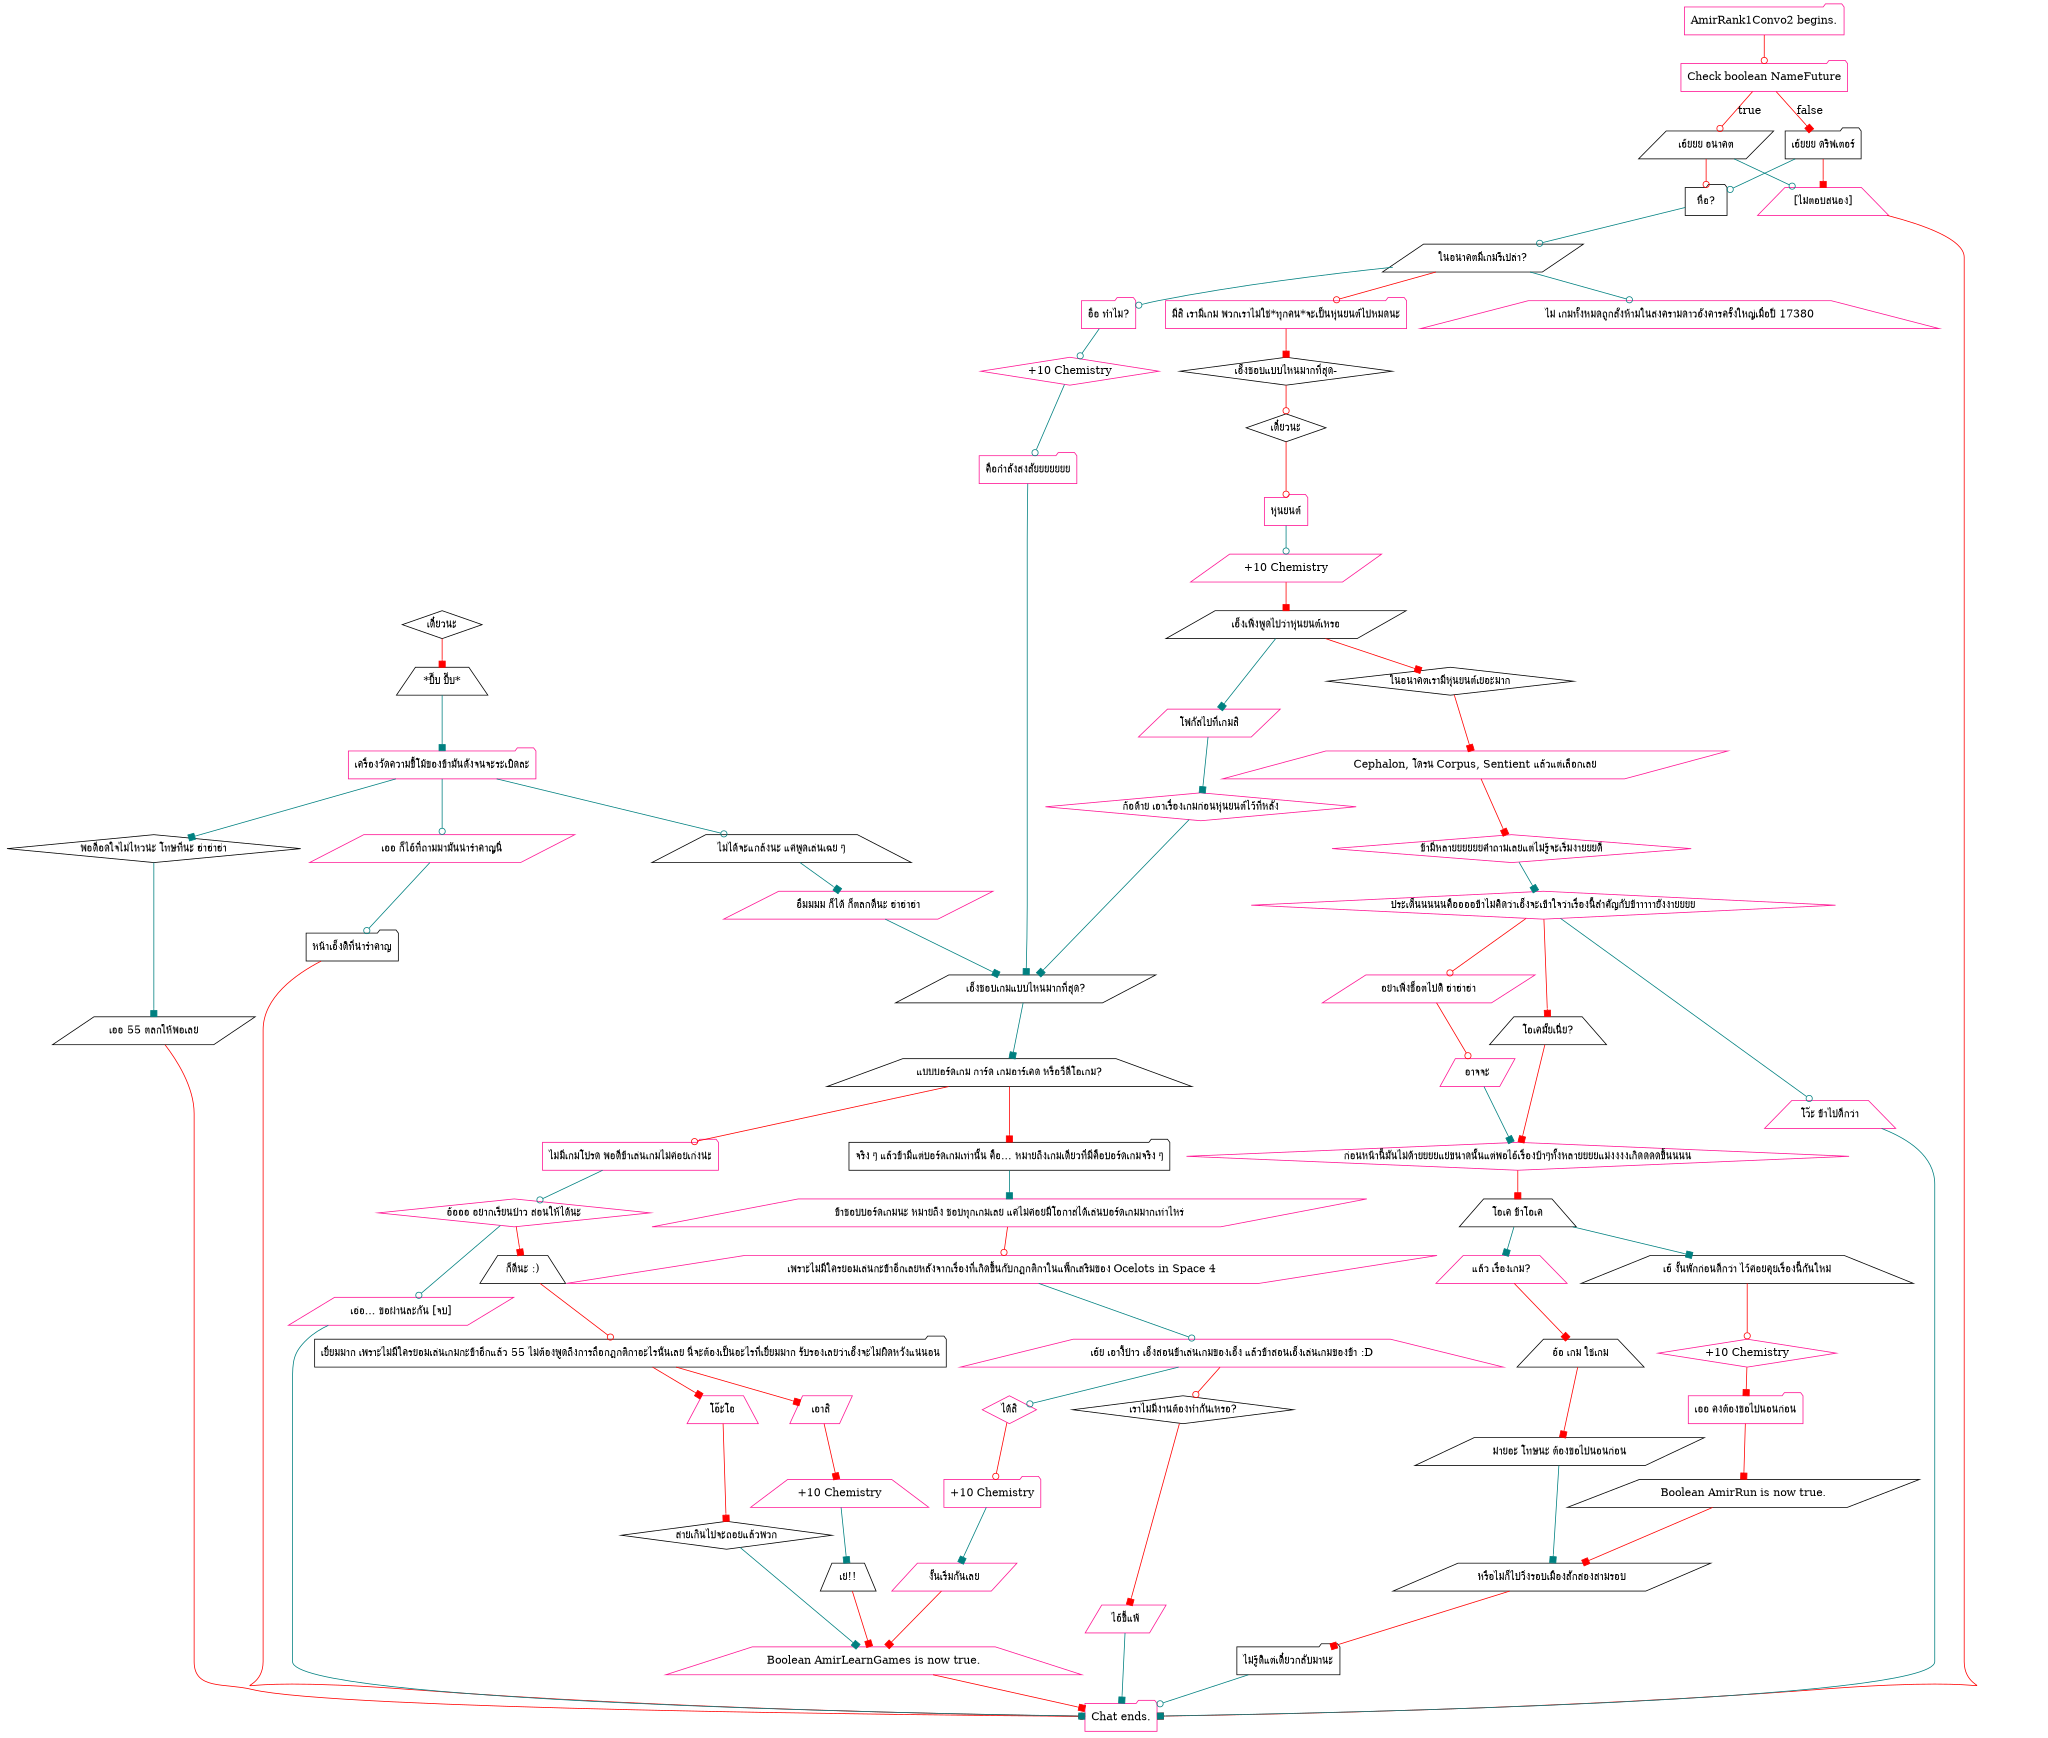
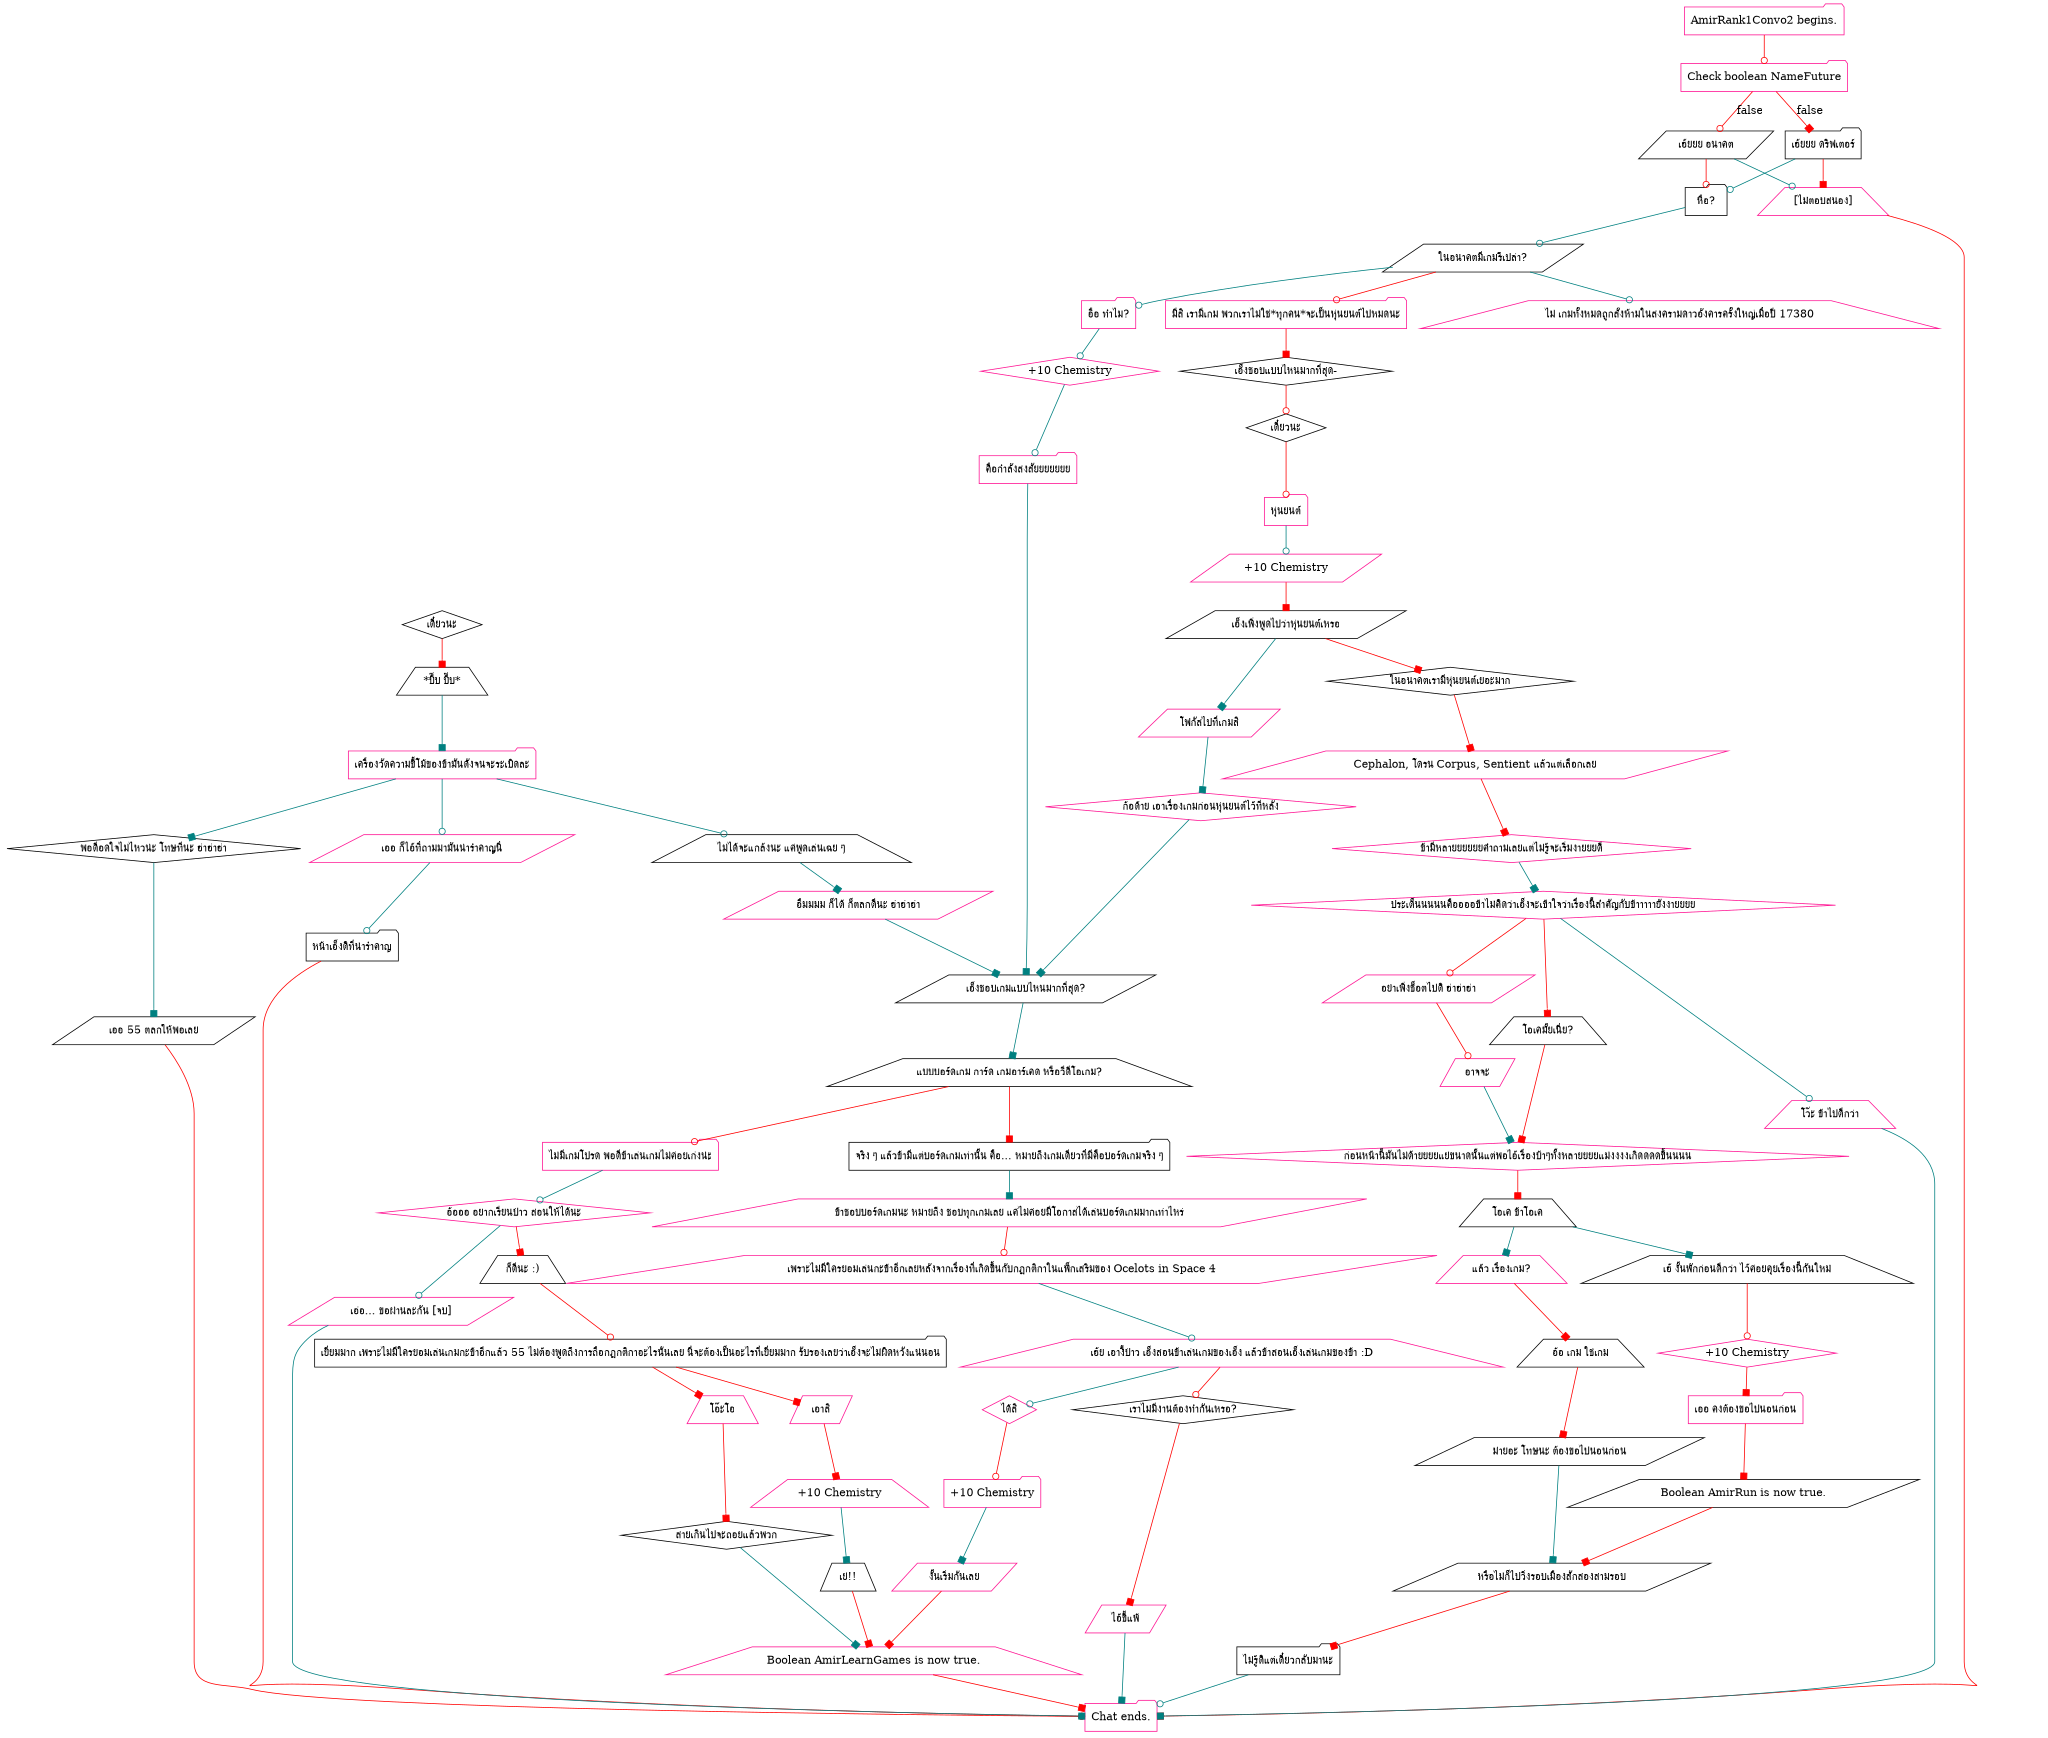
(1750, 111) -> (1750, 111)
